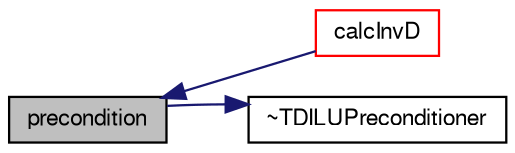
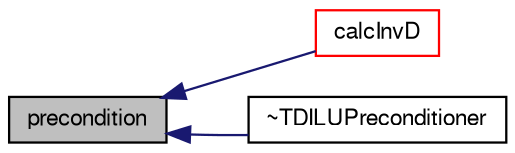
(196, 105) -> (219, 135)
